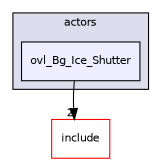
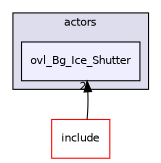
(74, 96) -> (88, 106)
